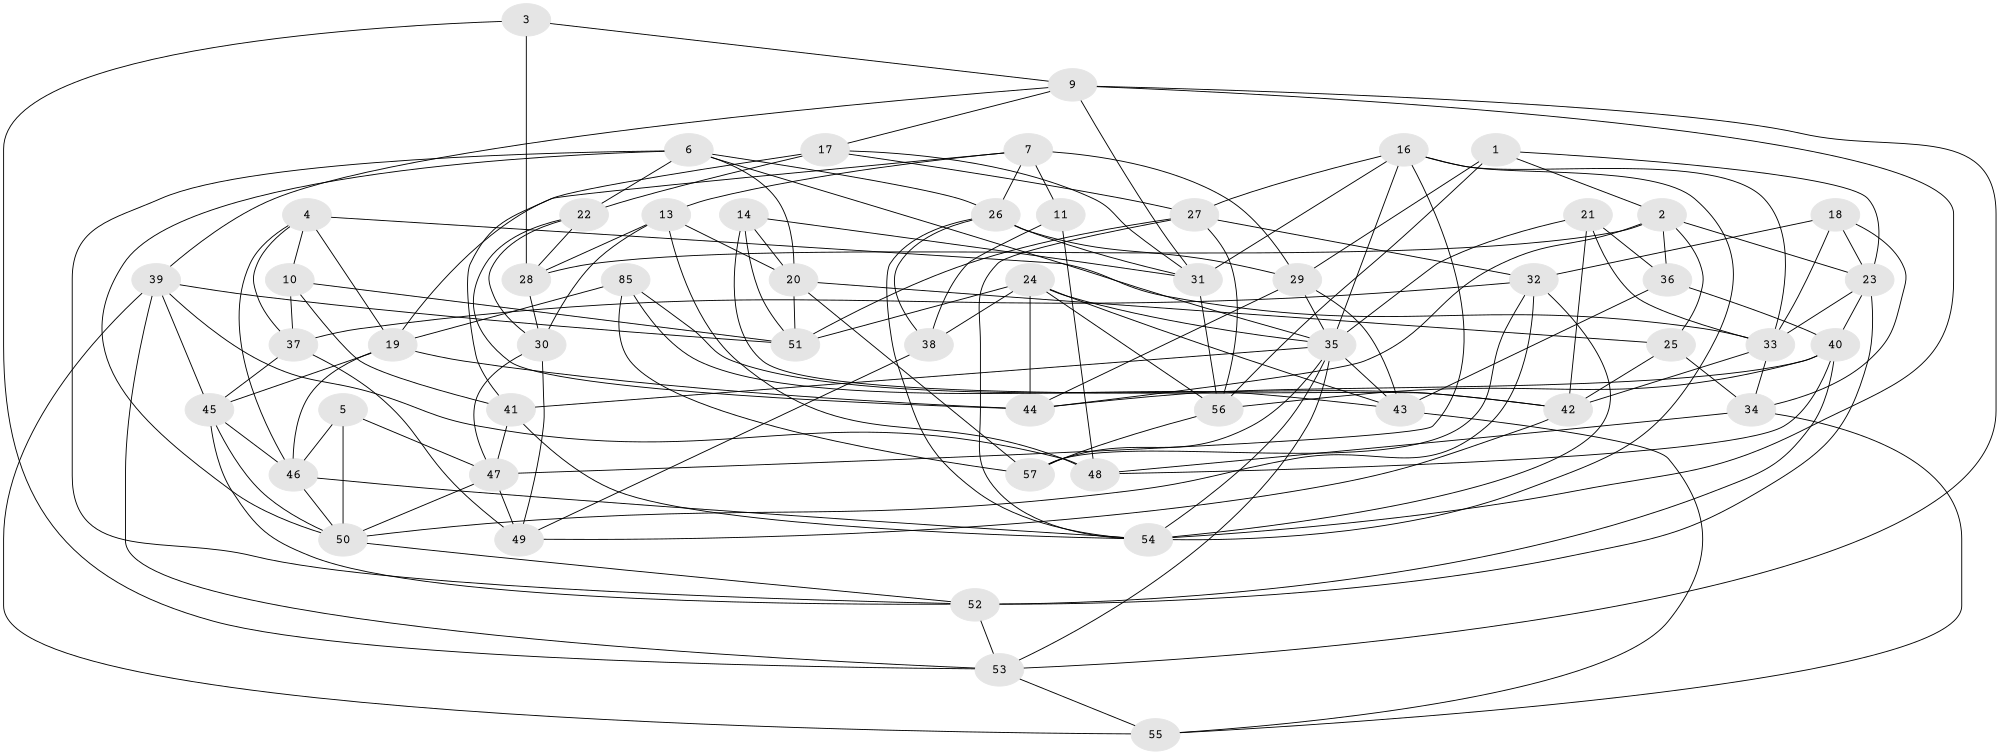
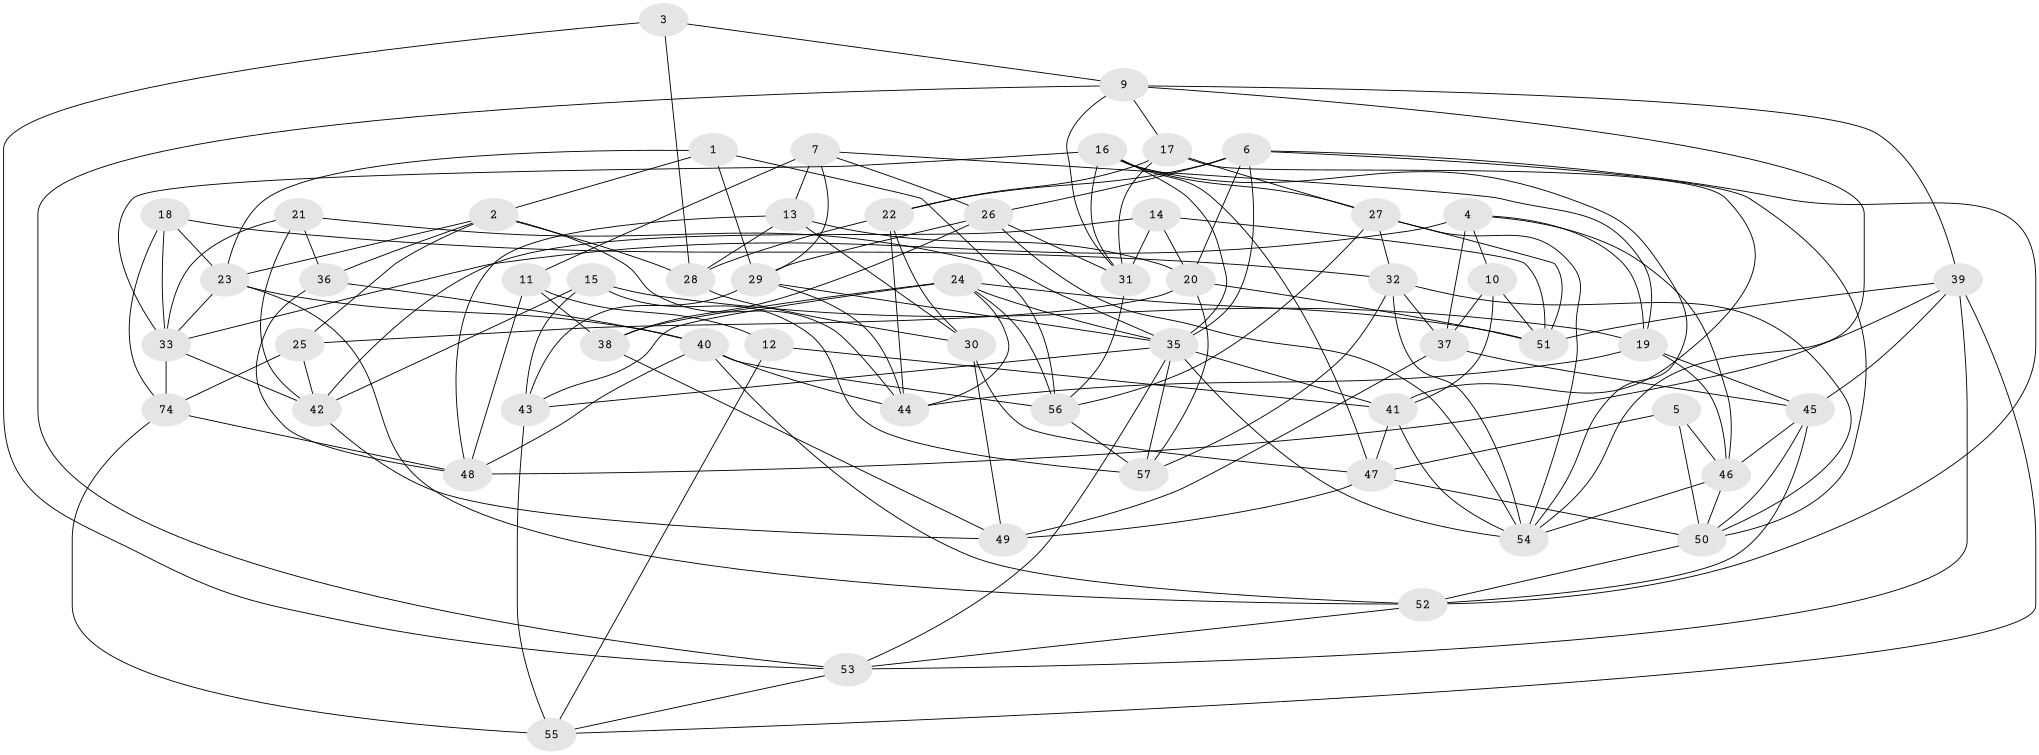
(626, 280) -> (591, 280)
none -> (769, 345)
(1534, 345) -> (286, 427)
(1751, 410) -> (166, 410)
